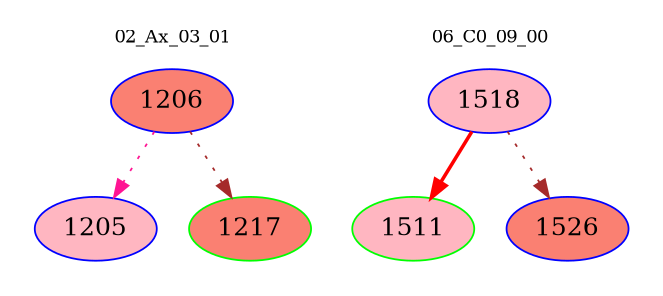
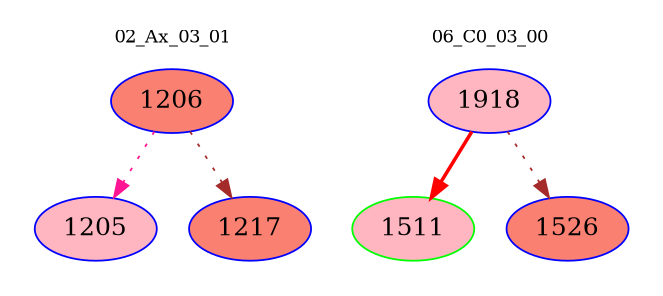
(490, 38) -> (490, 38)
(490, 101) -> (490, 101)
(250, 229) -> (250, 229)
